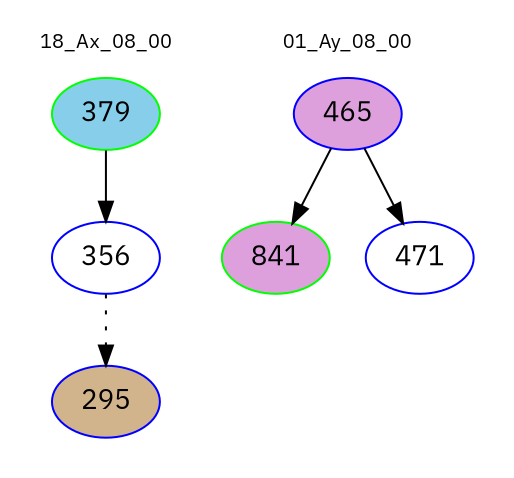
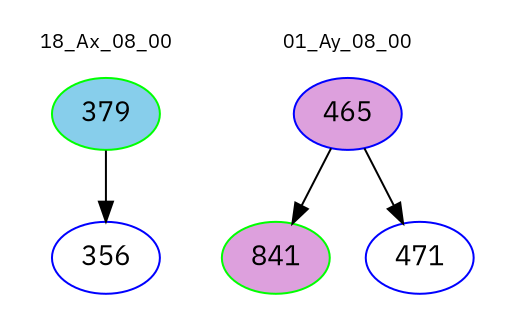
(106, 402) -> none
